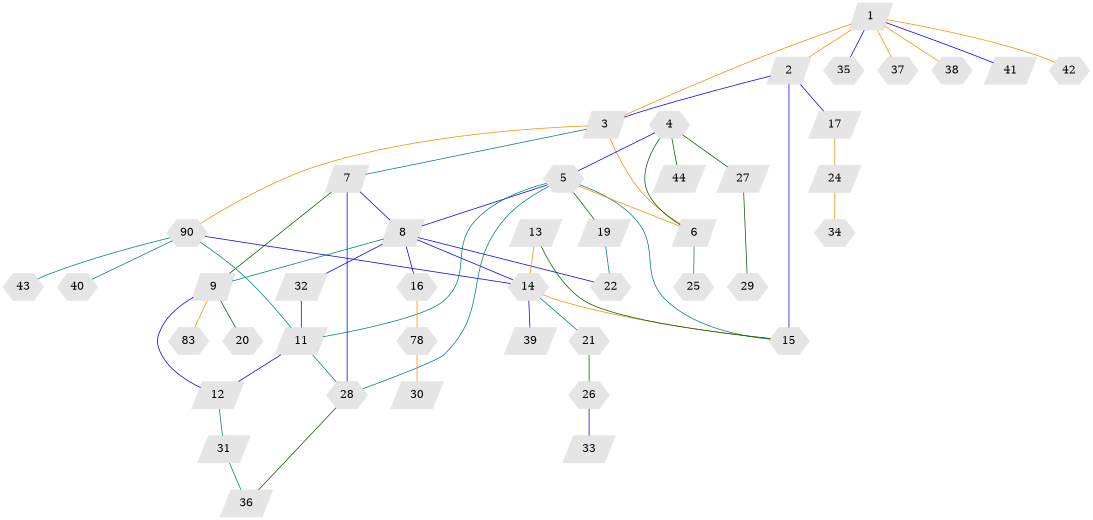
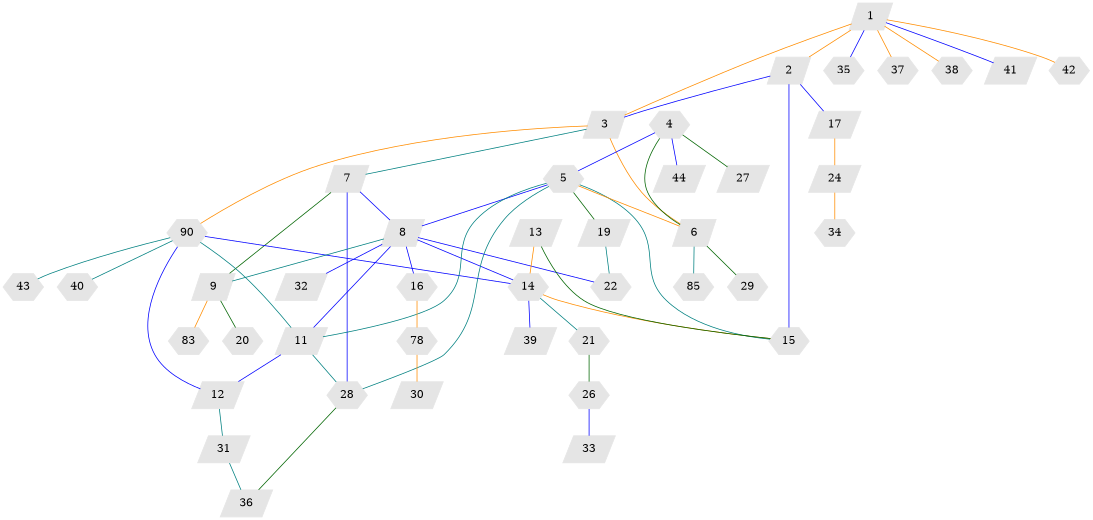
(674, 152) -> (674, 152)
(745, 233) -> (722, 261)
(694, 287) -> (694, 287)
(301, 314) -> (352, 287)
(158, 345) -> (148, 327)
